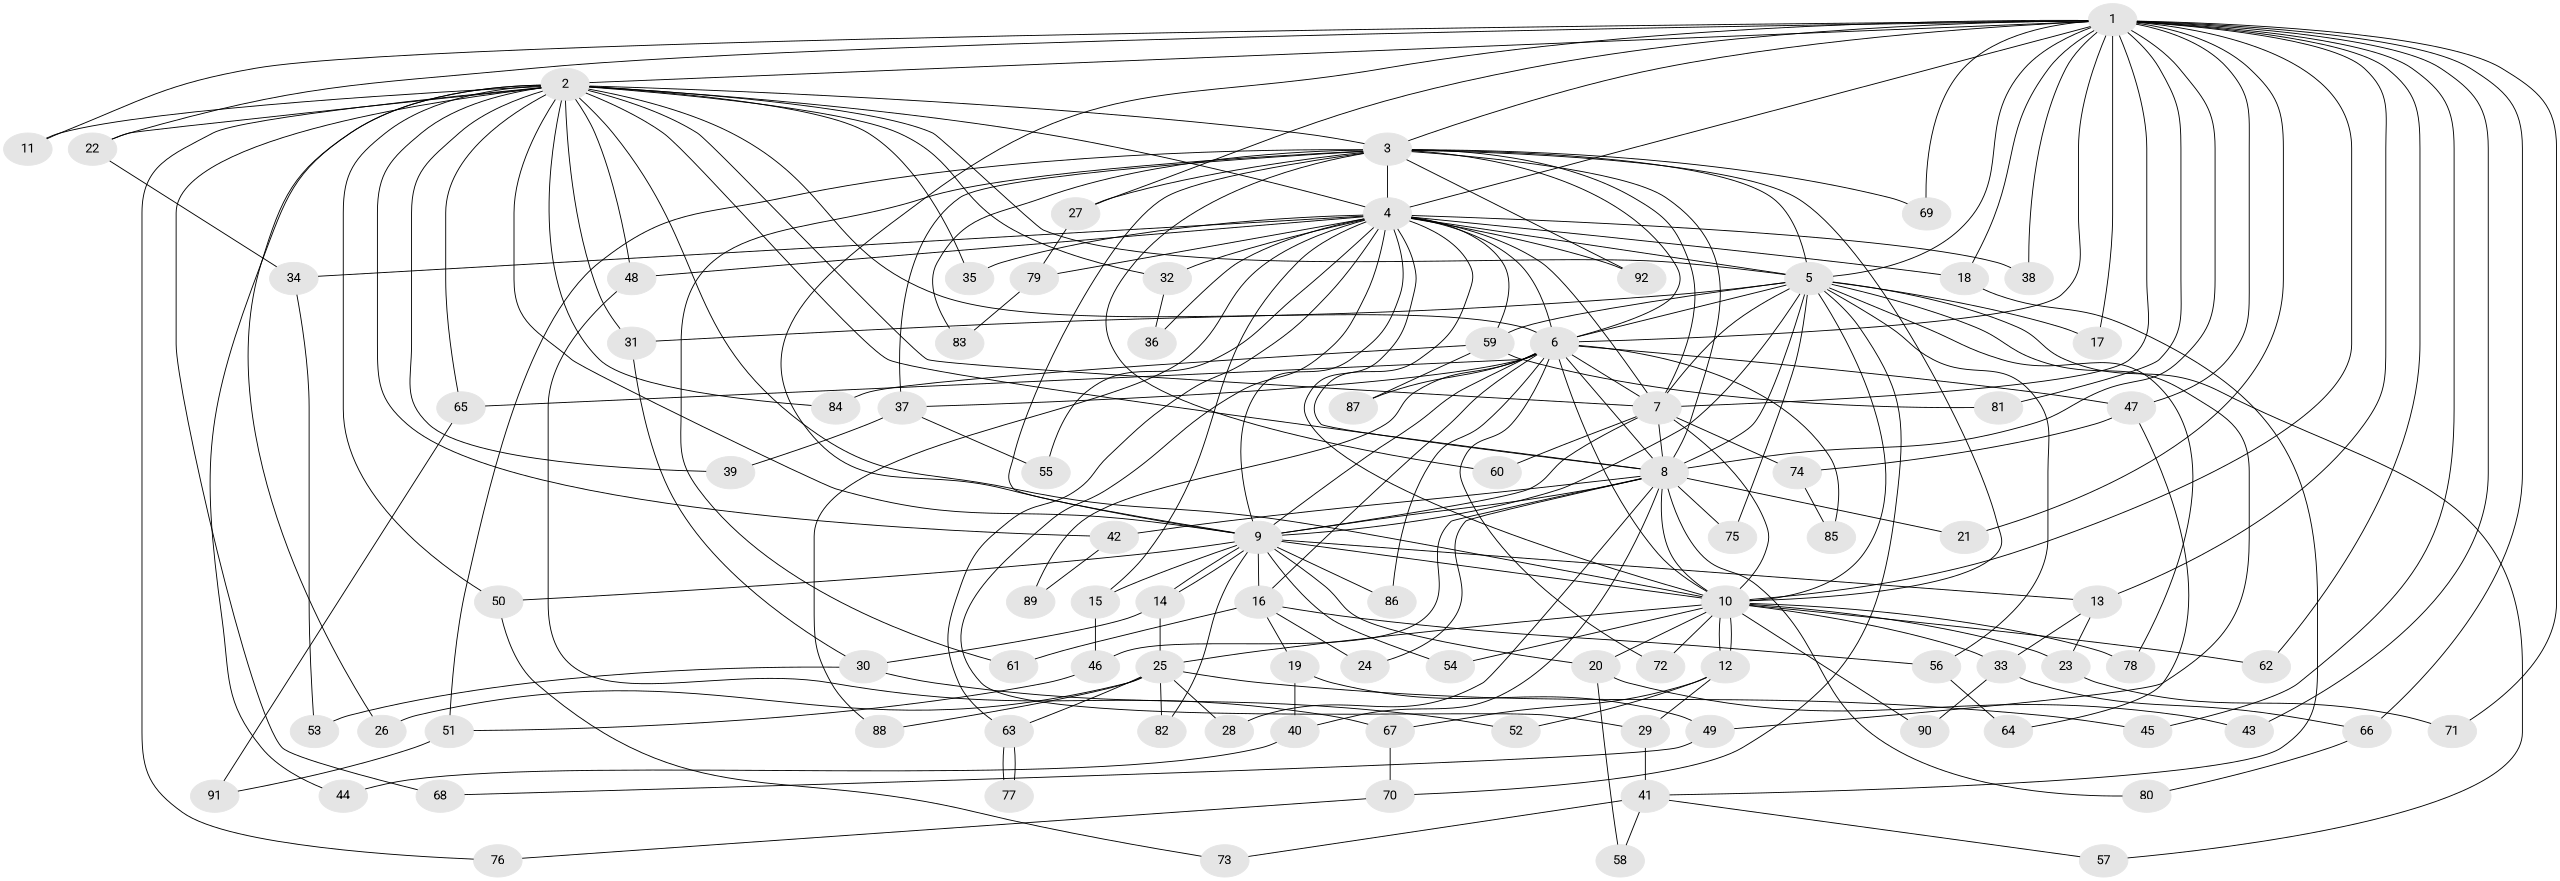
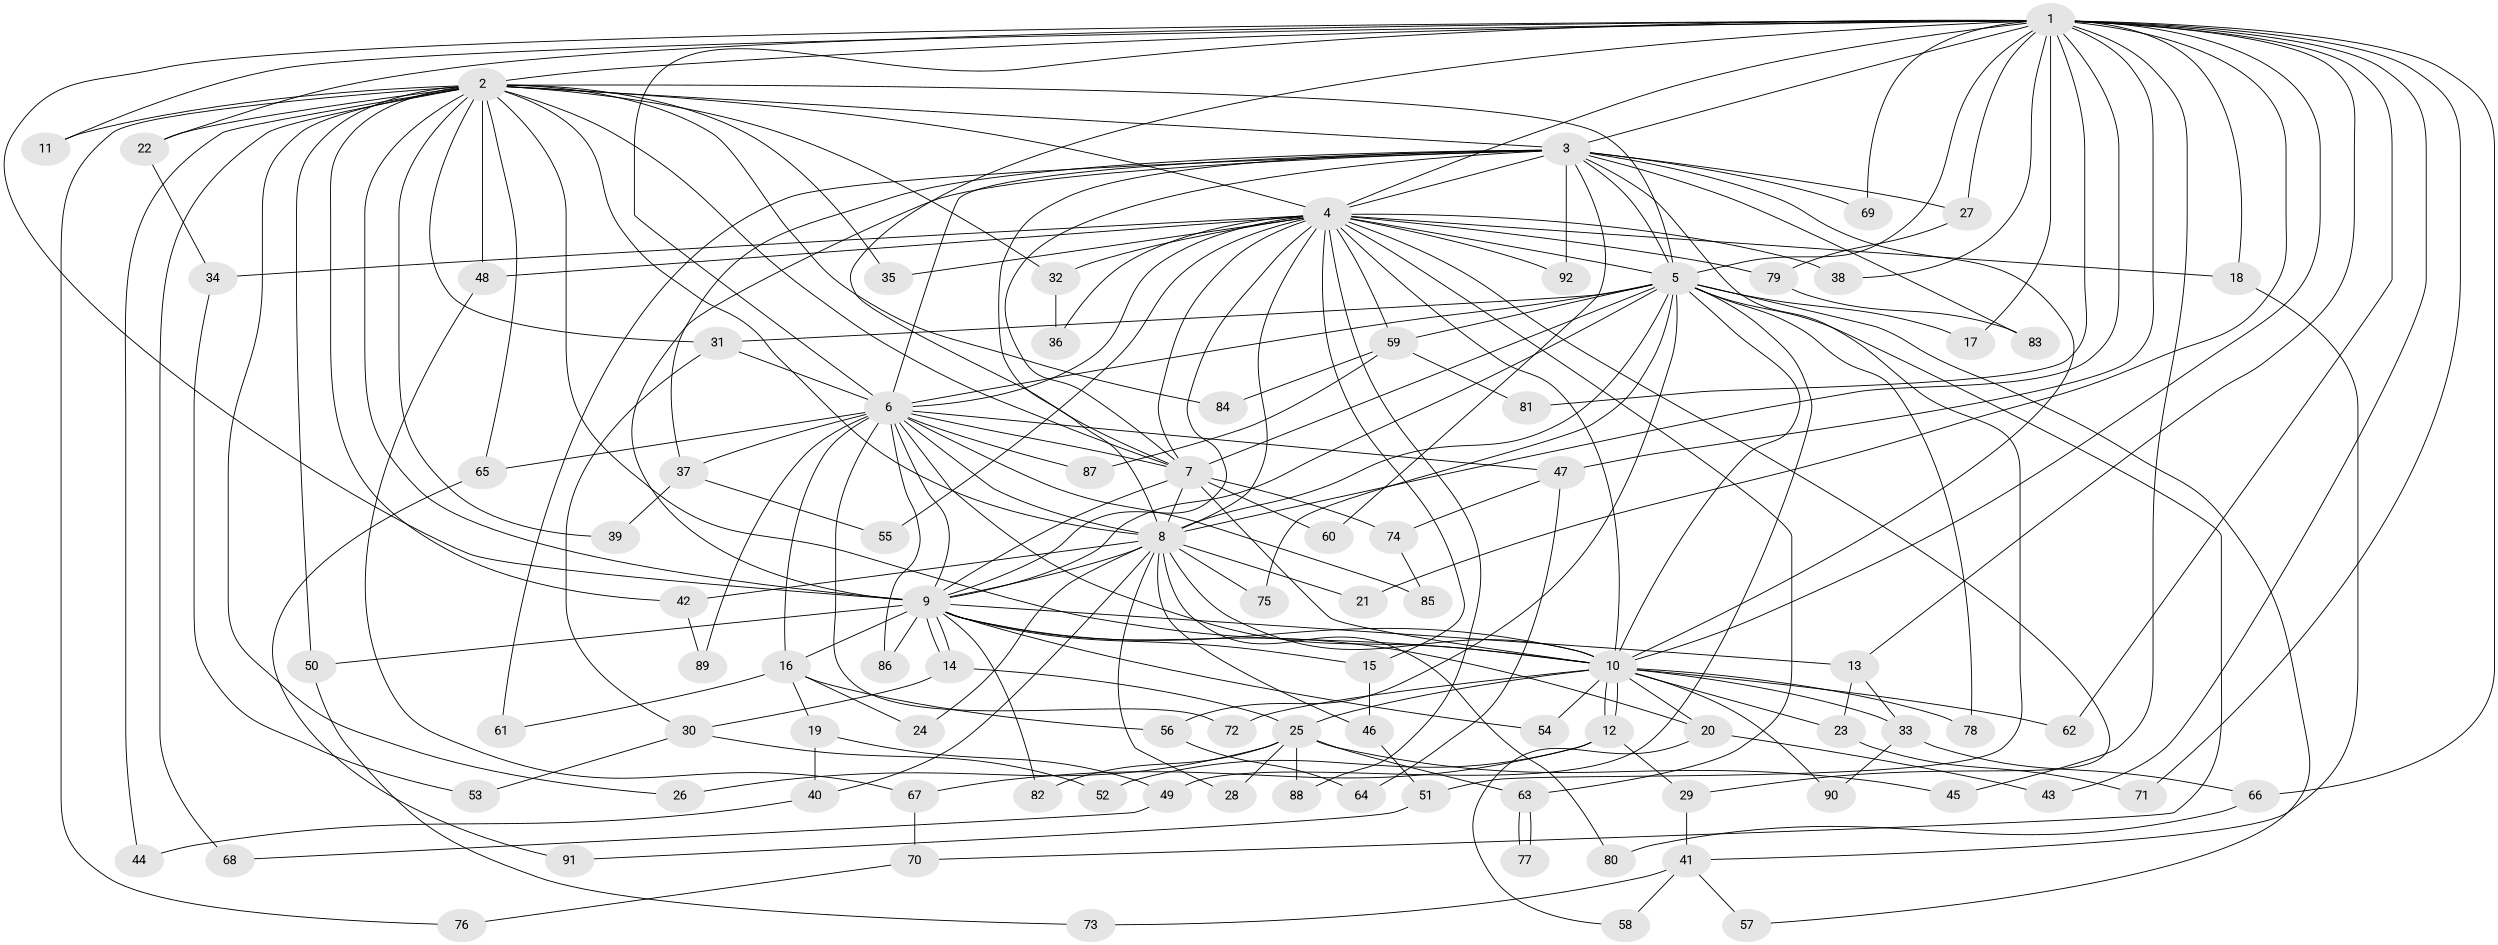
(1030, 312) -> (807, 377)
